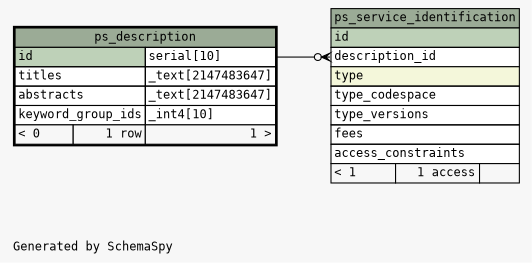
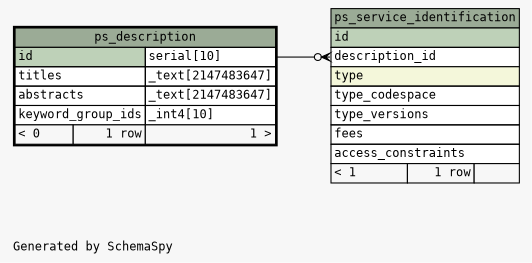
(447, 173) -> (453, 173)
